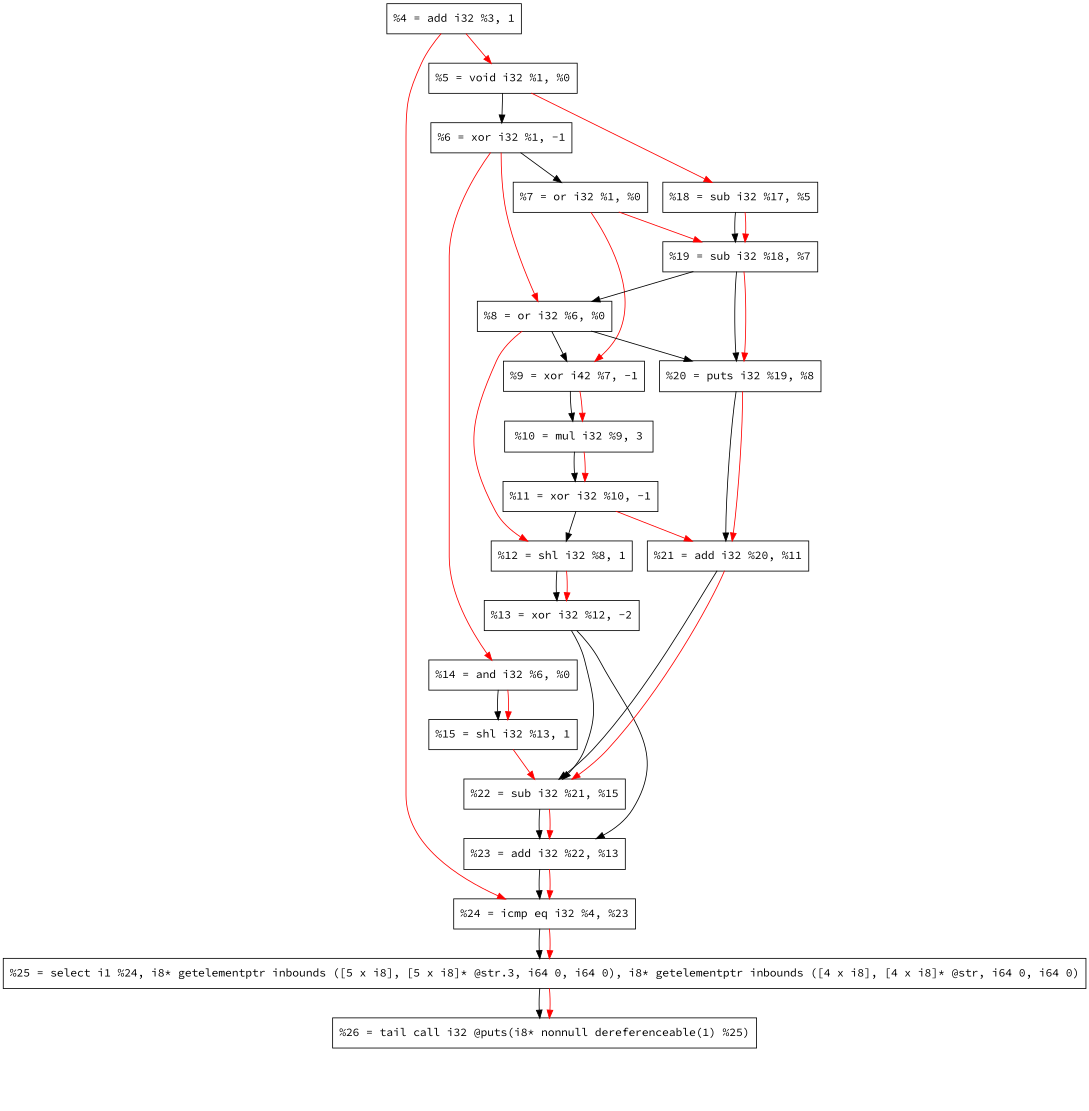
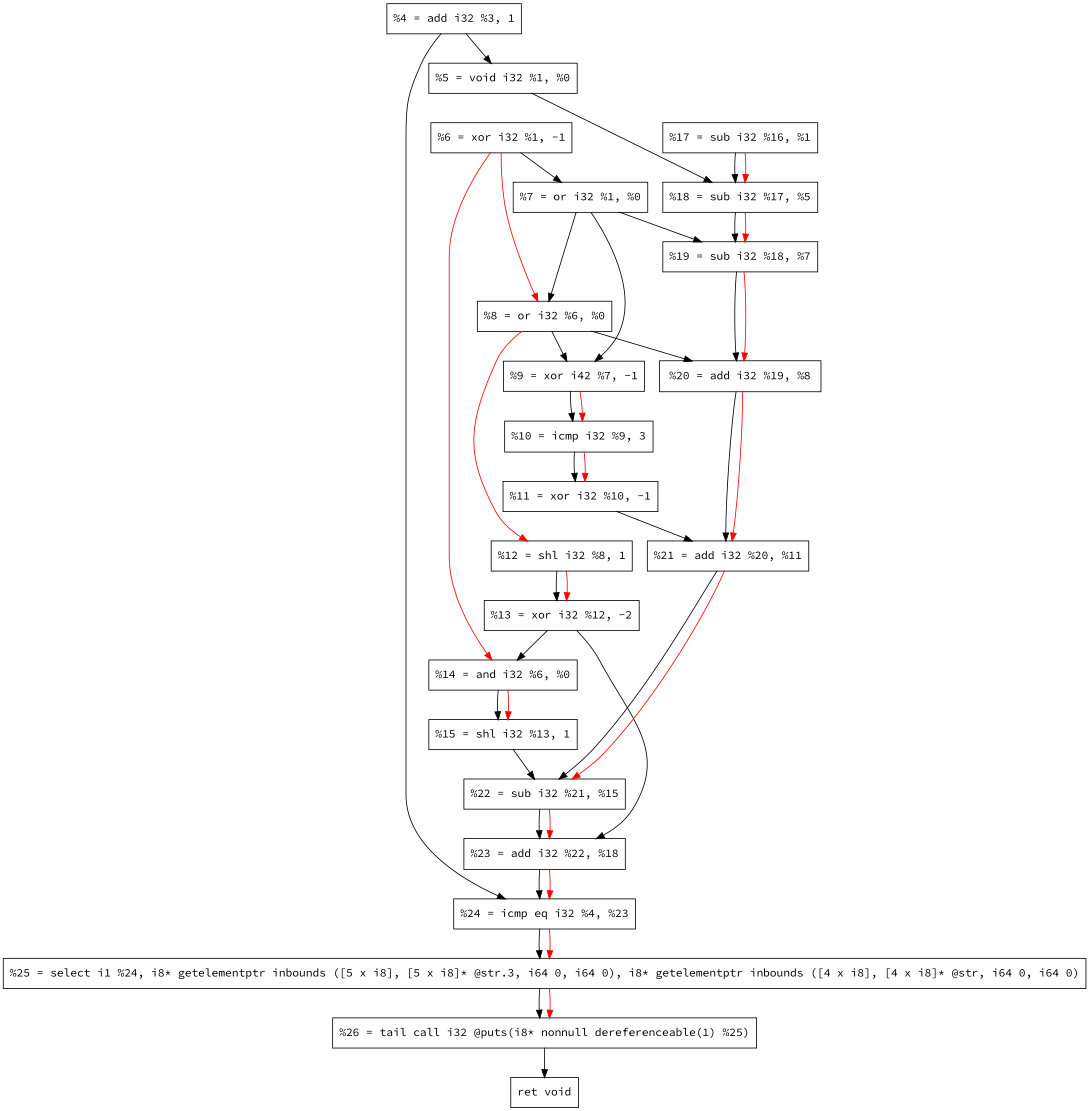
(476, 45) -> (476, 45)
(502, 104) -> none
(618, 136) -> (618, 136)
none -> (740, 138)
(656, 226) -> (656, 226)
(623, 284) -> (623, 284)
(647, 285) -> (564, 253)
(740, 376) -> (740, 376)
(579, 437) -> (579, 437)
(406, 482) -> (406, 482)
(572, 522) -> none
(650, 525) -> (650, 525)
(593, 703) -> (535, 642)
(521, 761) -> (521, 761)
(545, 854) -> (545, 854)
none -> (545, 1092)
